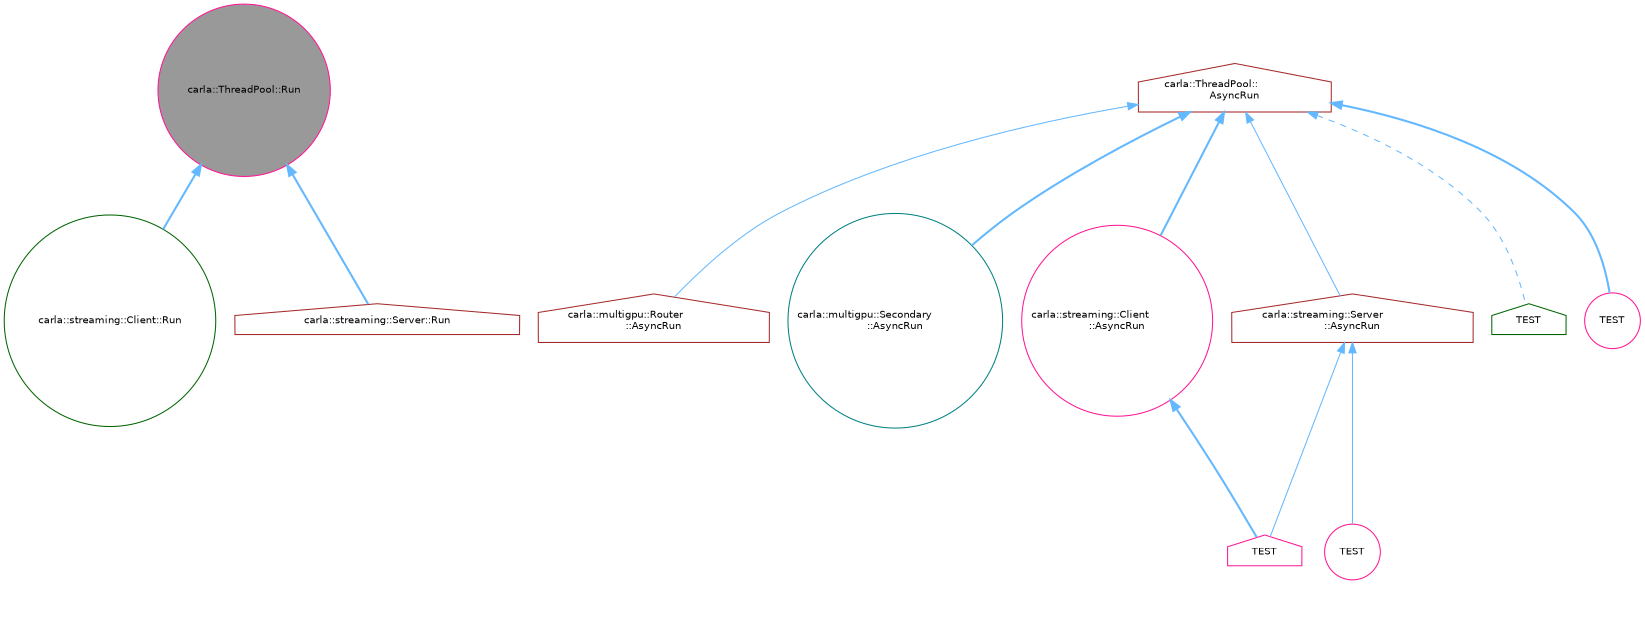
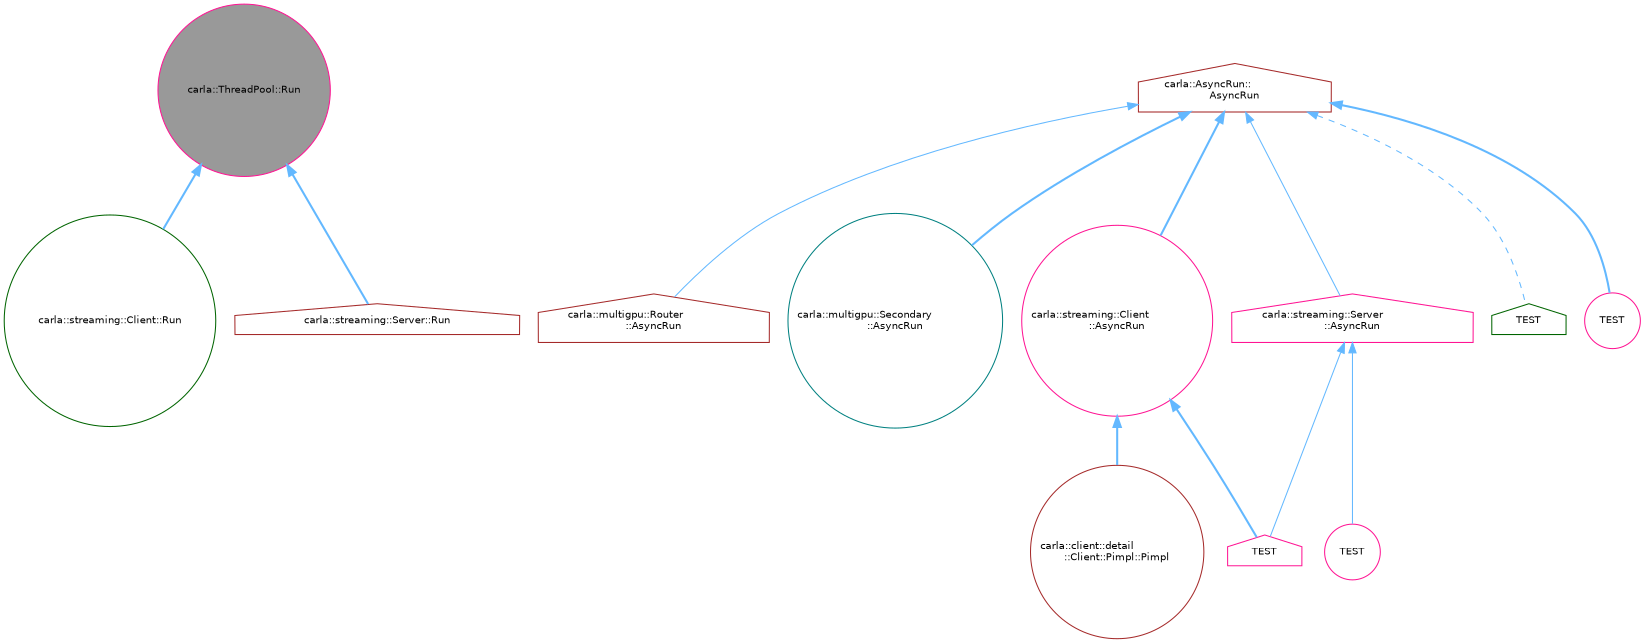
(1235, 90) -> (1235, 90)
(1352, 321) -> (1352, 321)
none -> (1117, 552)
